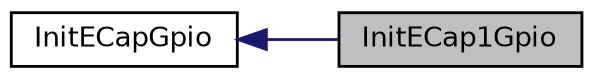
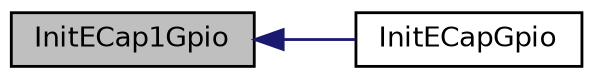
(303, 40) -> (319, 40)
